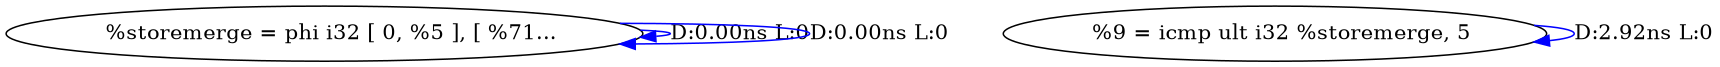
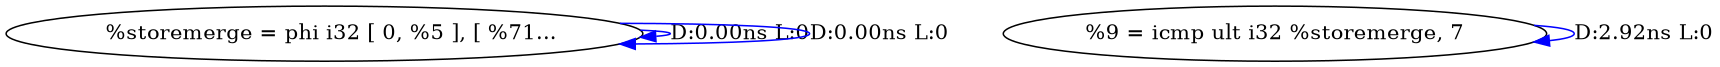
(1275, 34) -> (1275, 34)
